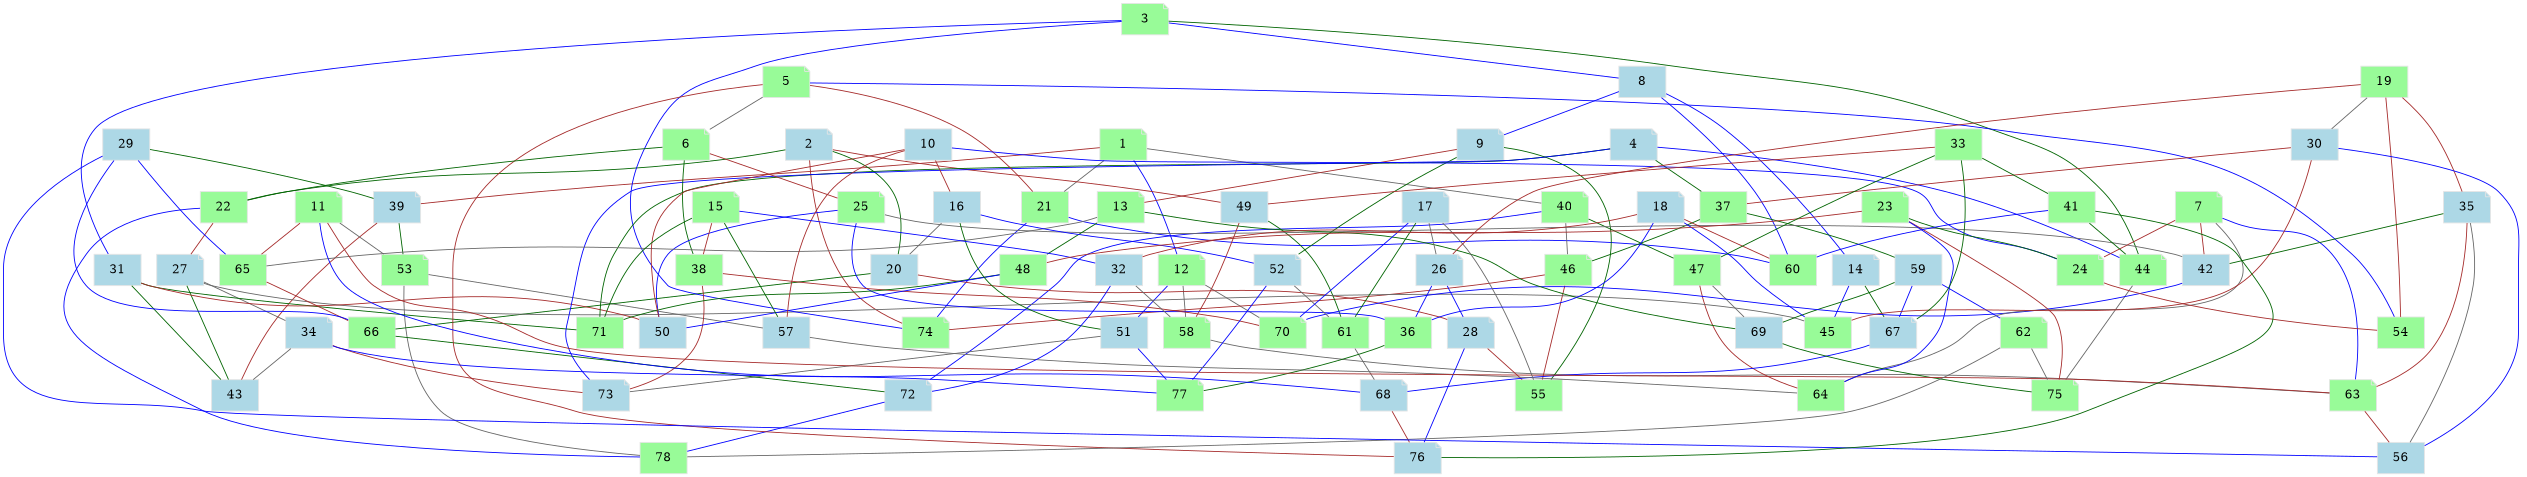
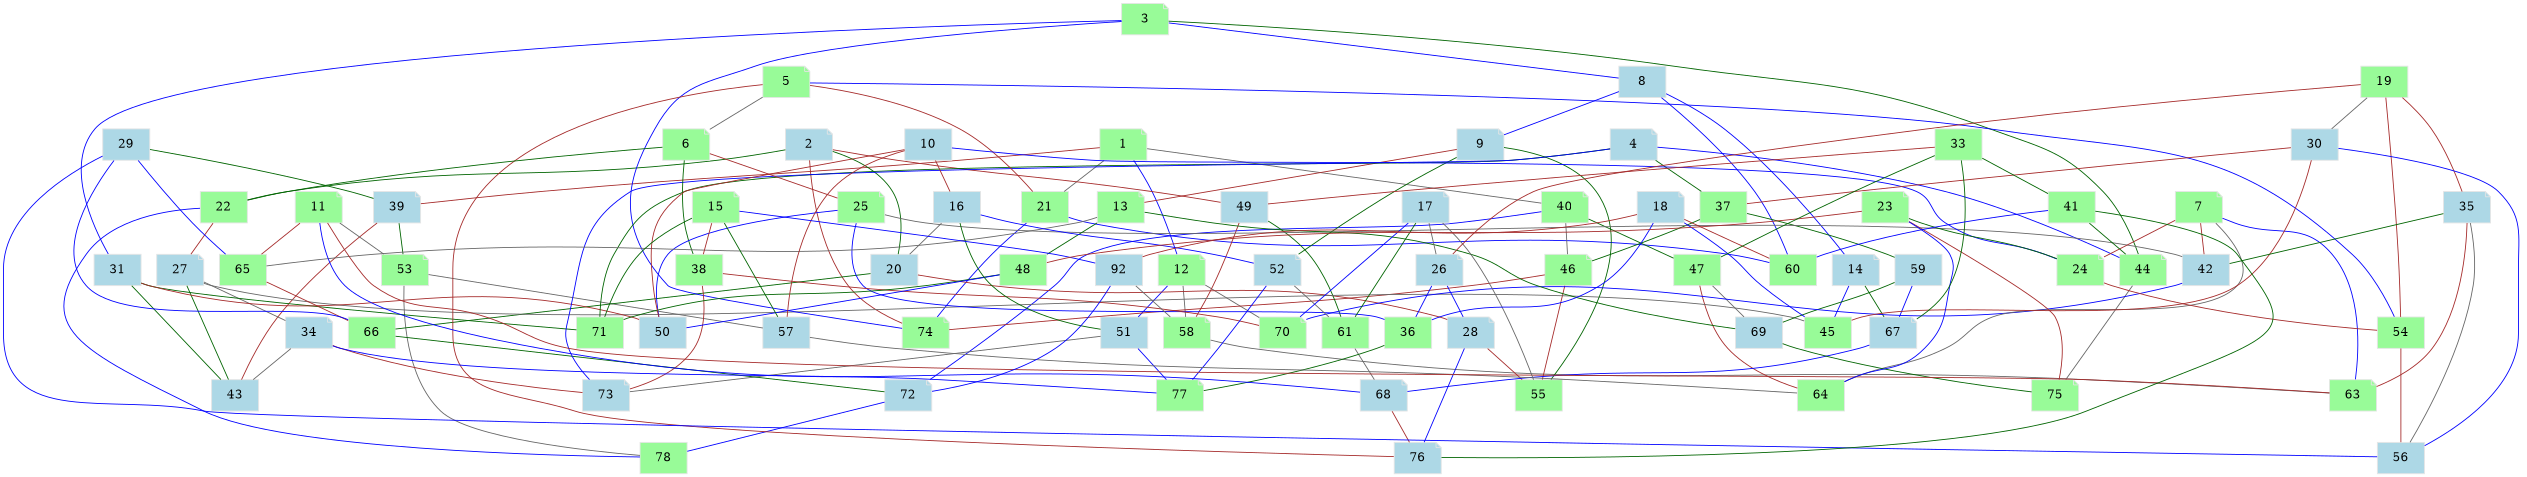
(1119, 270) -> (1119, 270)
(2024, 333) -> none
(2377, 427) -> (2401, 395)
